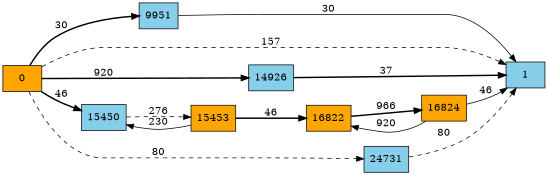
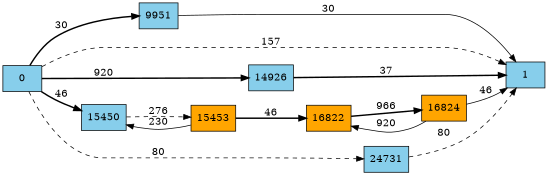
(22, 79) -> (22, 79)
